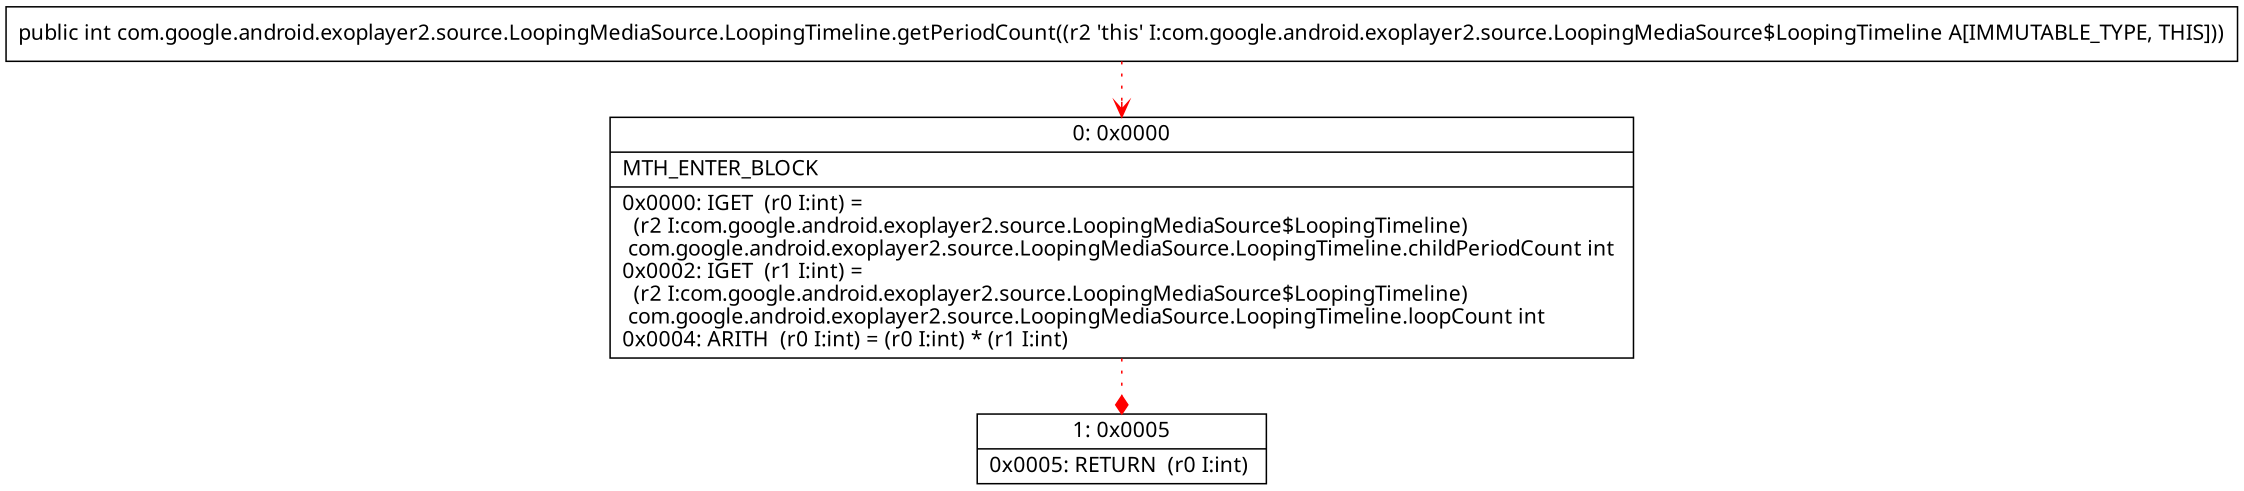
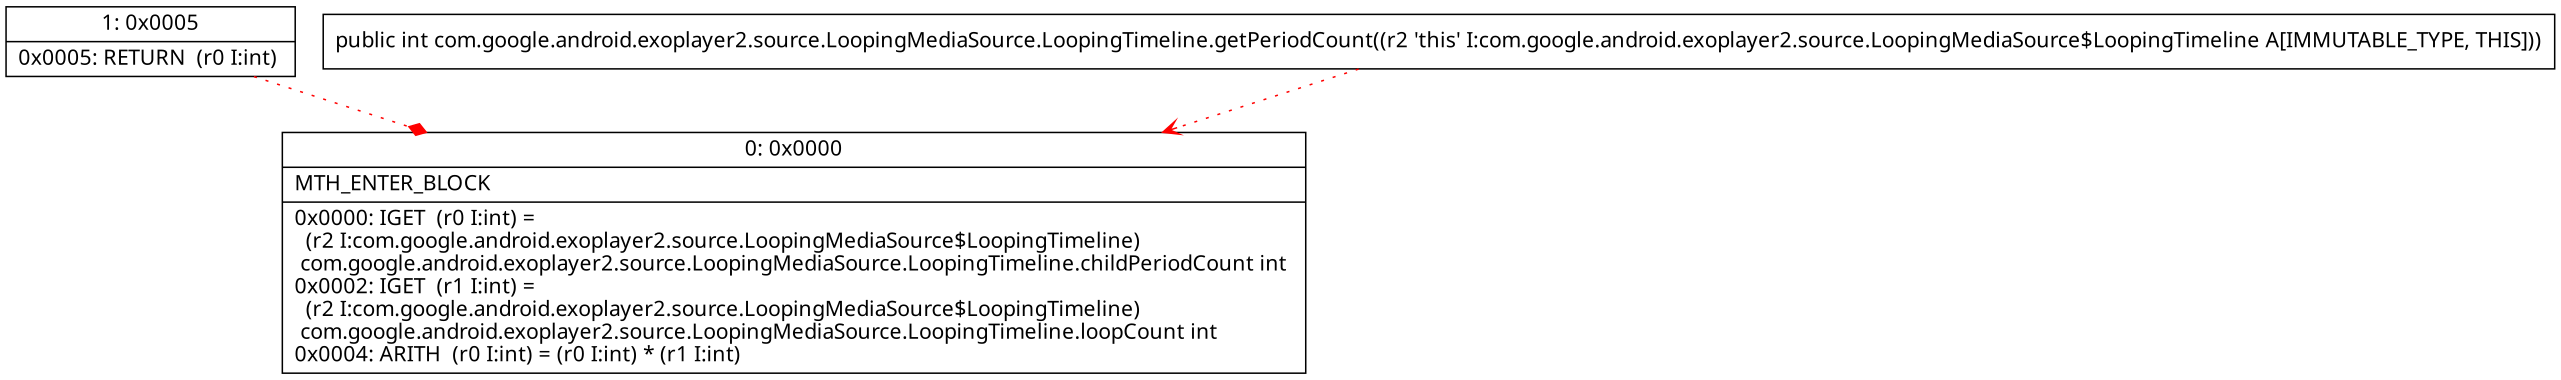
(1122, 377) -> (331, 102)
